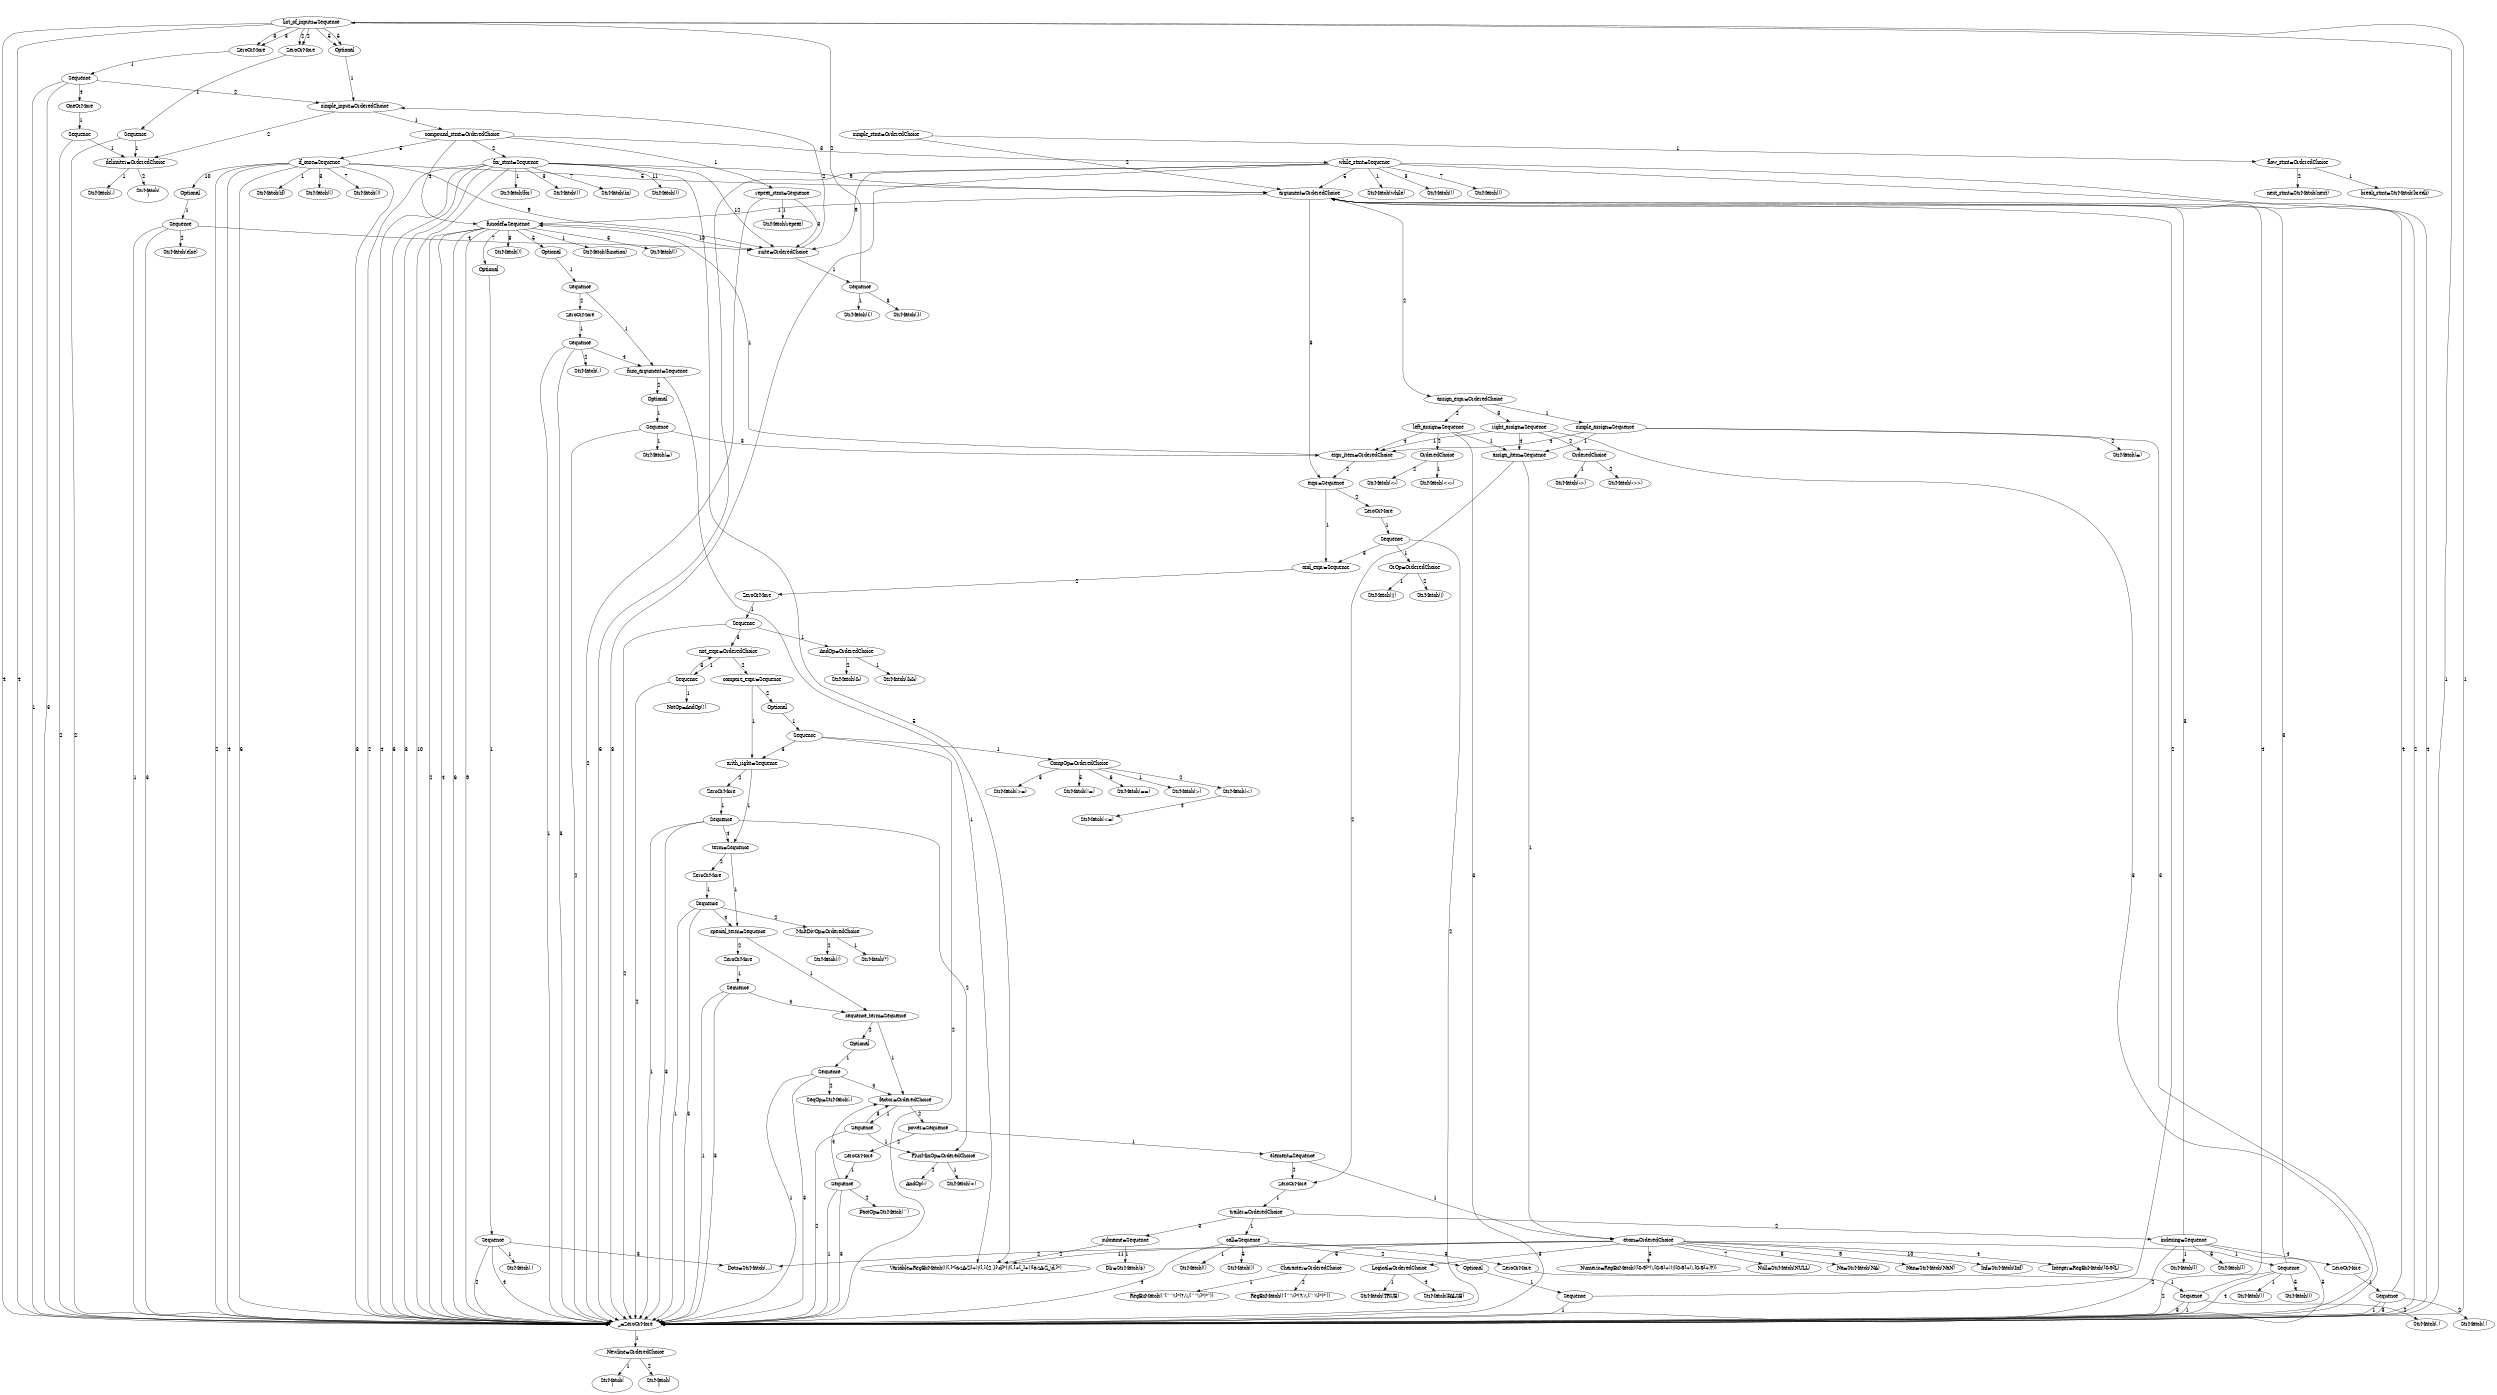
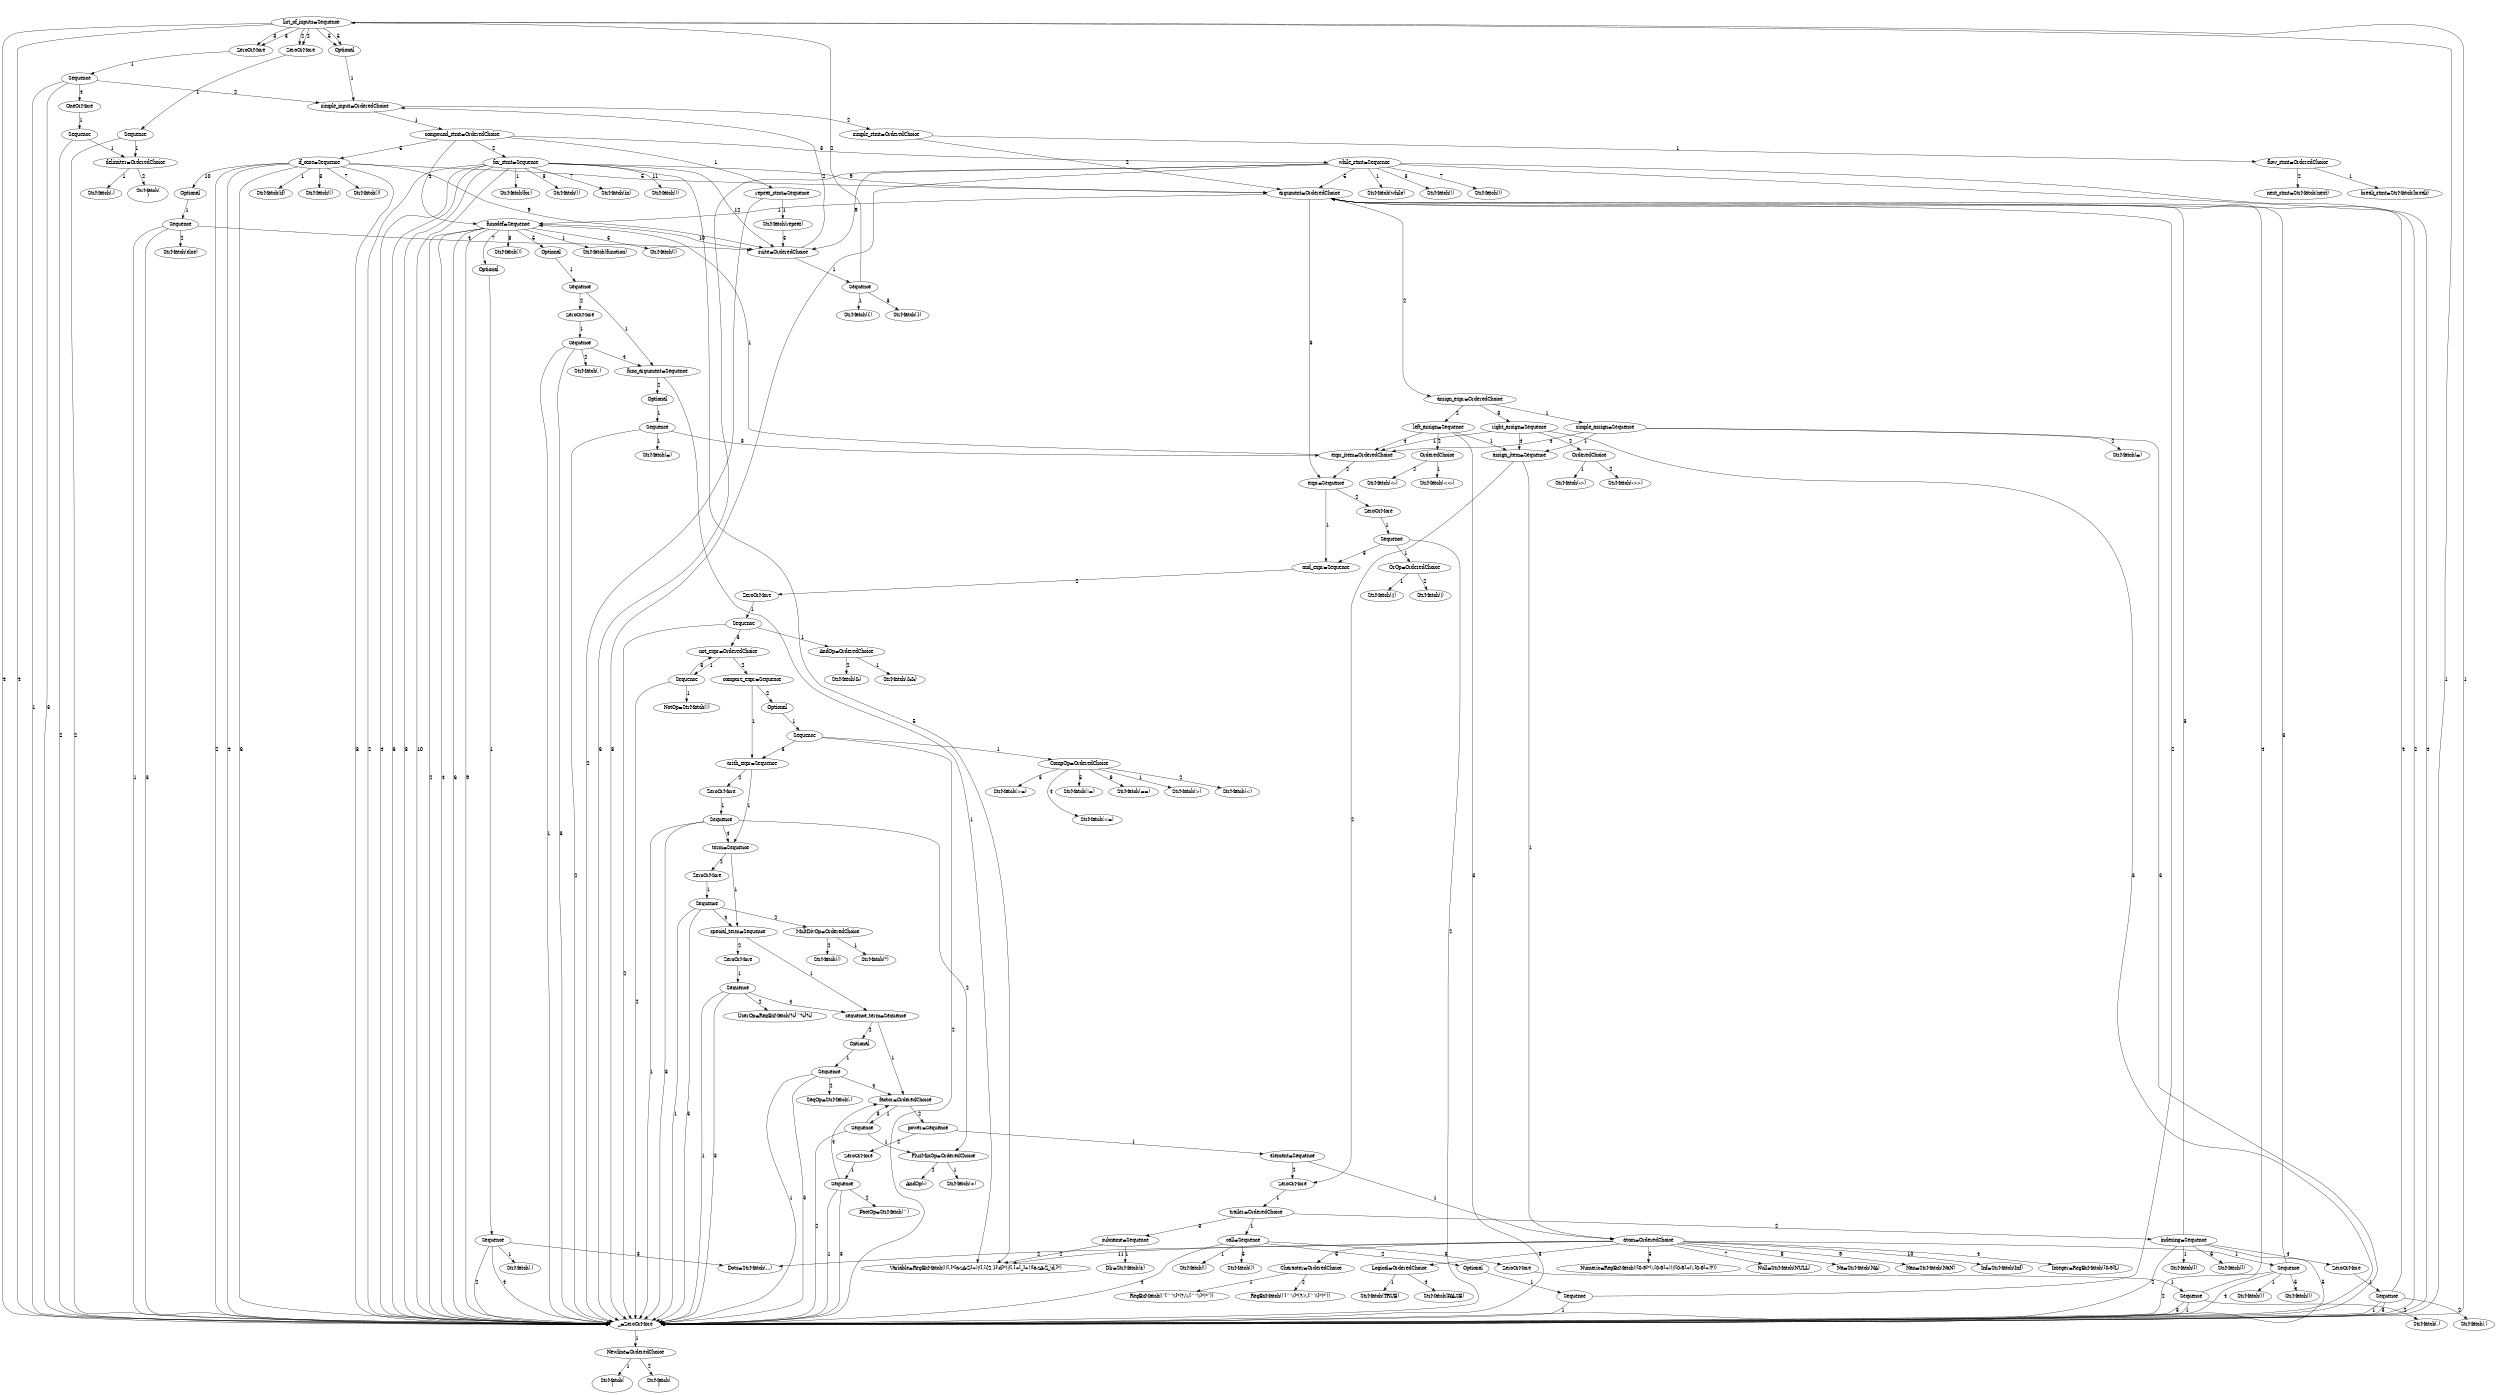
(246, 134) -> (635, 109)
(817, 221) -> (783, 237)
(687, 708) -> (687, 708)
(752, 764) -> (752, 764)
(1170, 806) -> (1048, 795)
none -> (775, 1016)
